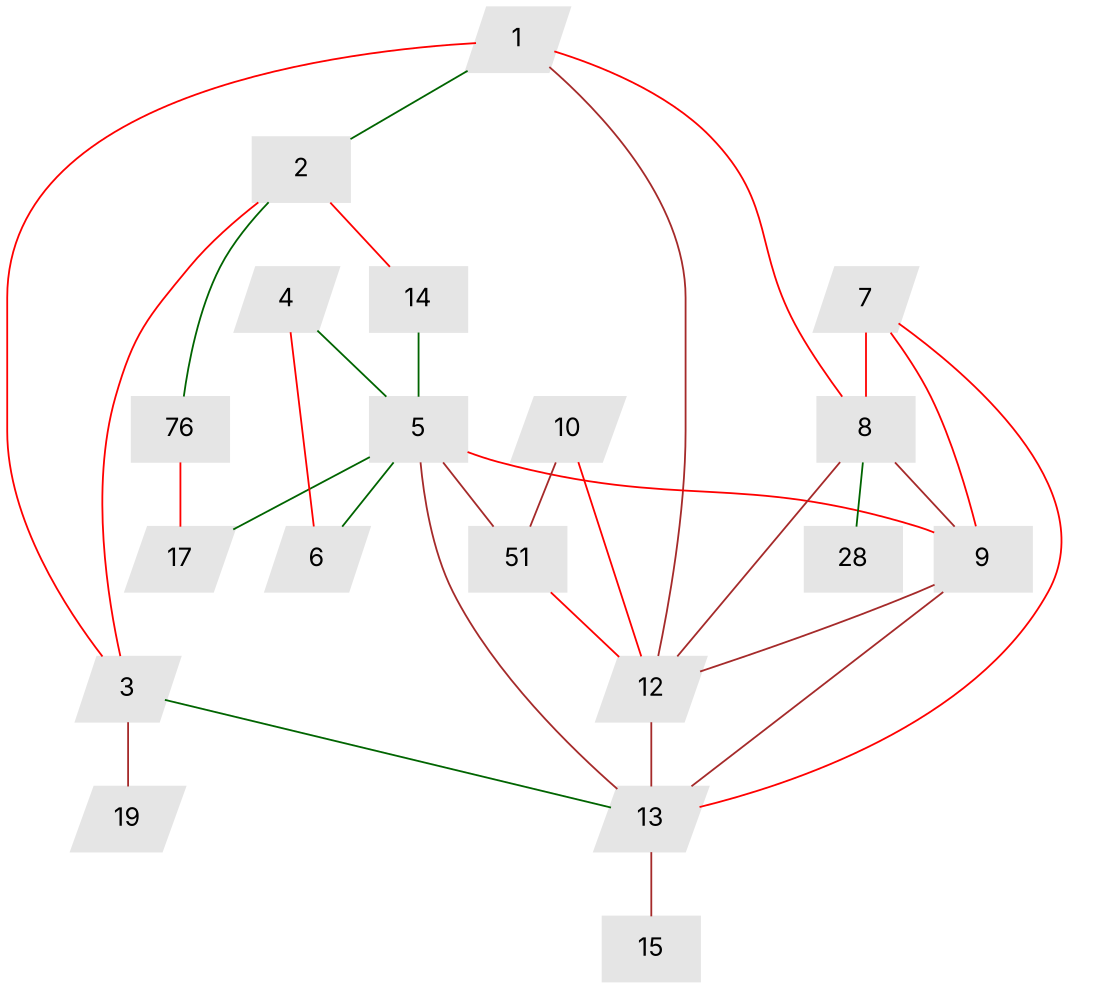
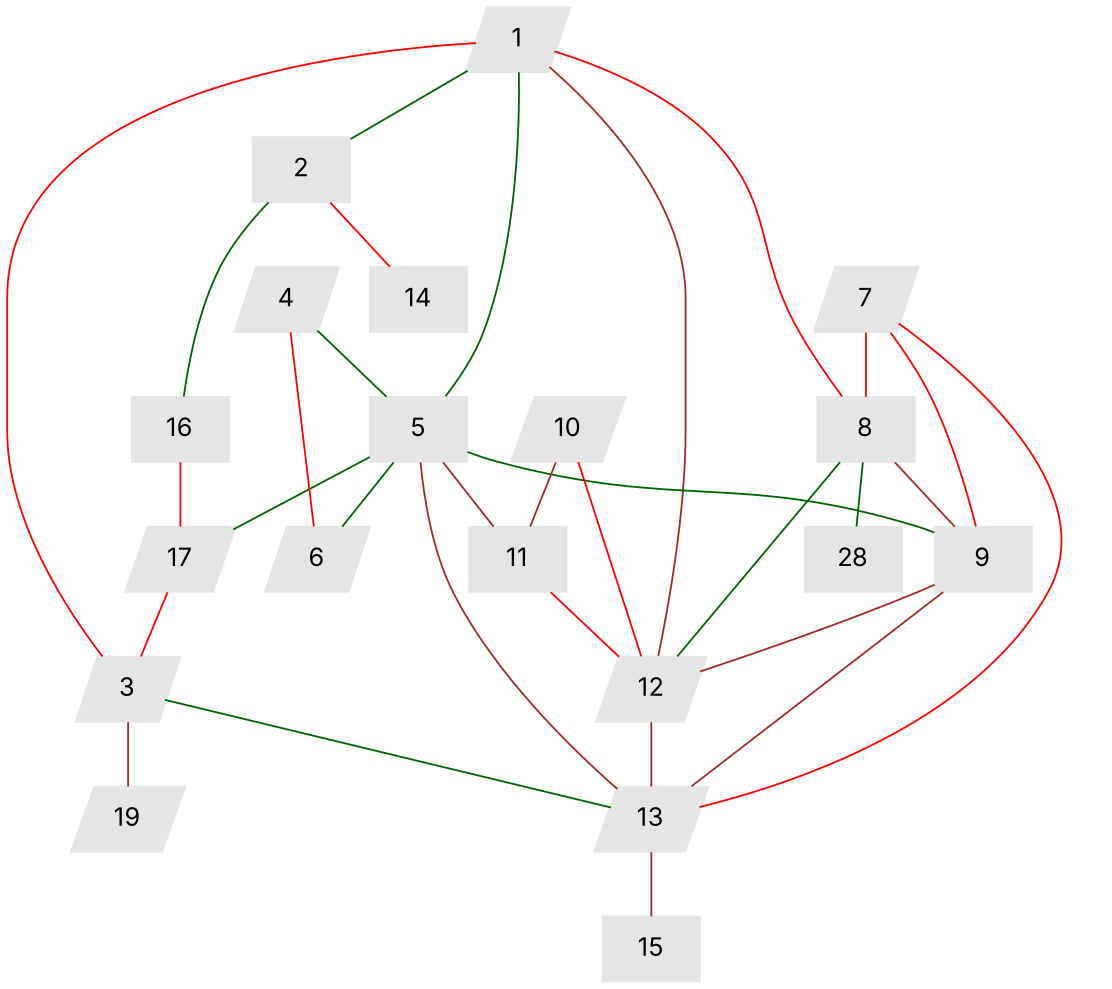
(419, 365) -> (507, 241)
(114, 405) -> (154, 624)
(180, 429) -> (180, 429)
(701, 491) -> (701, 491)
(518, 559) -> (518, 559)
(759, 559) -> (759, 559)
